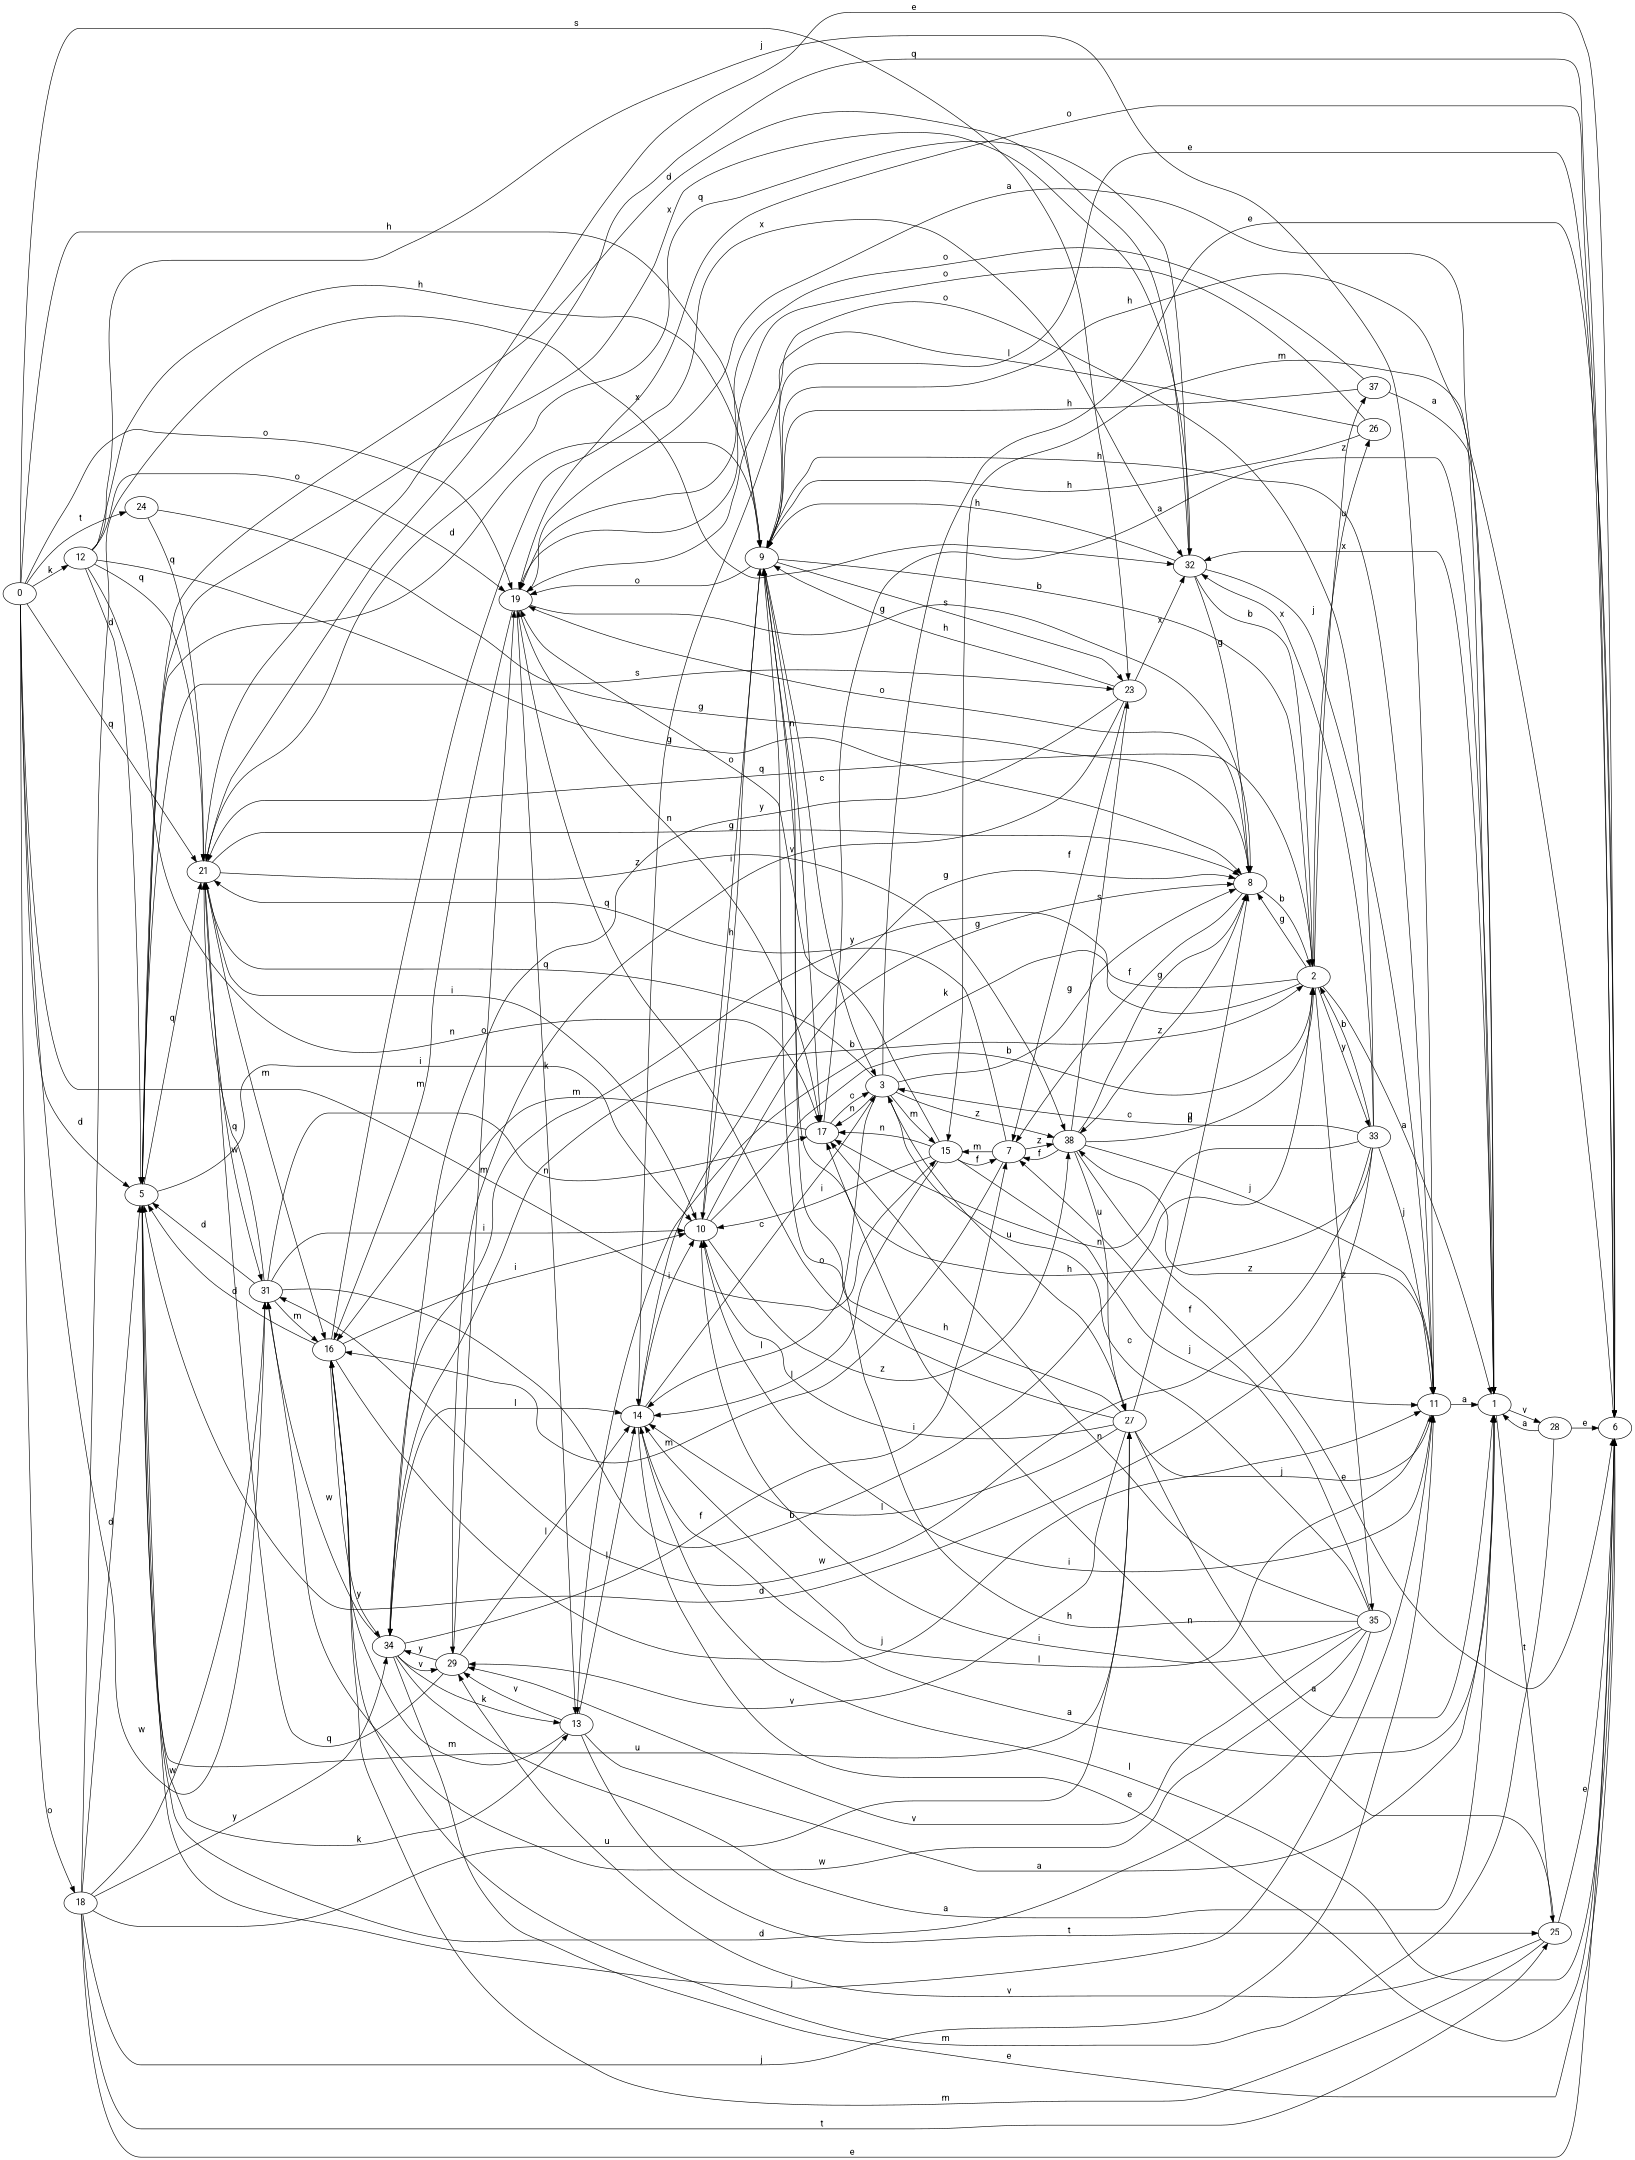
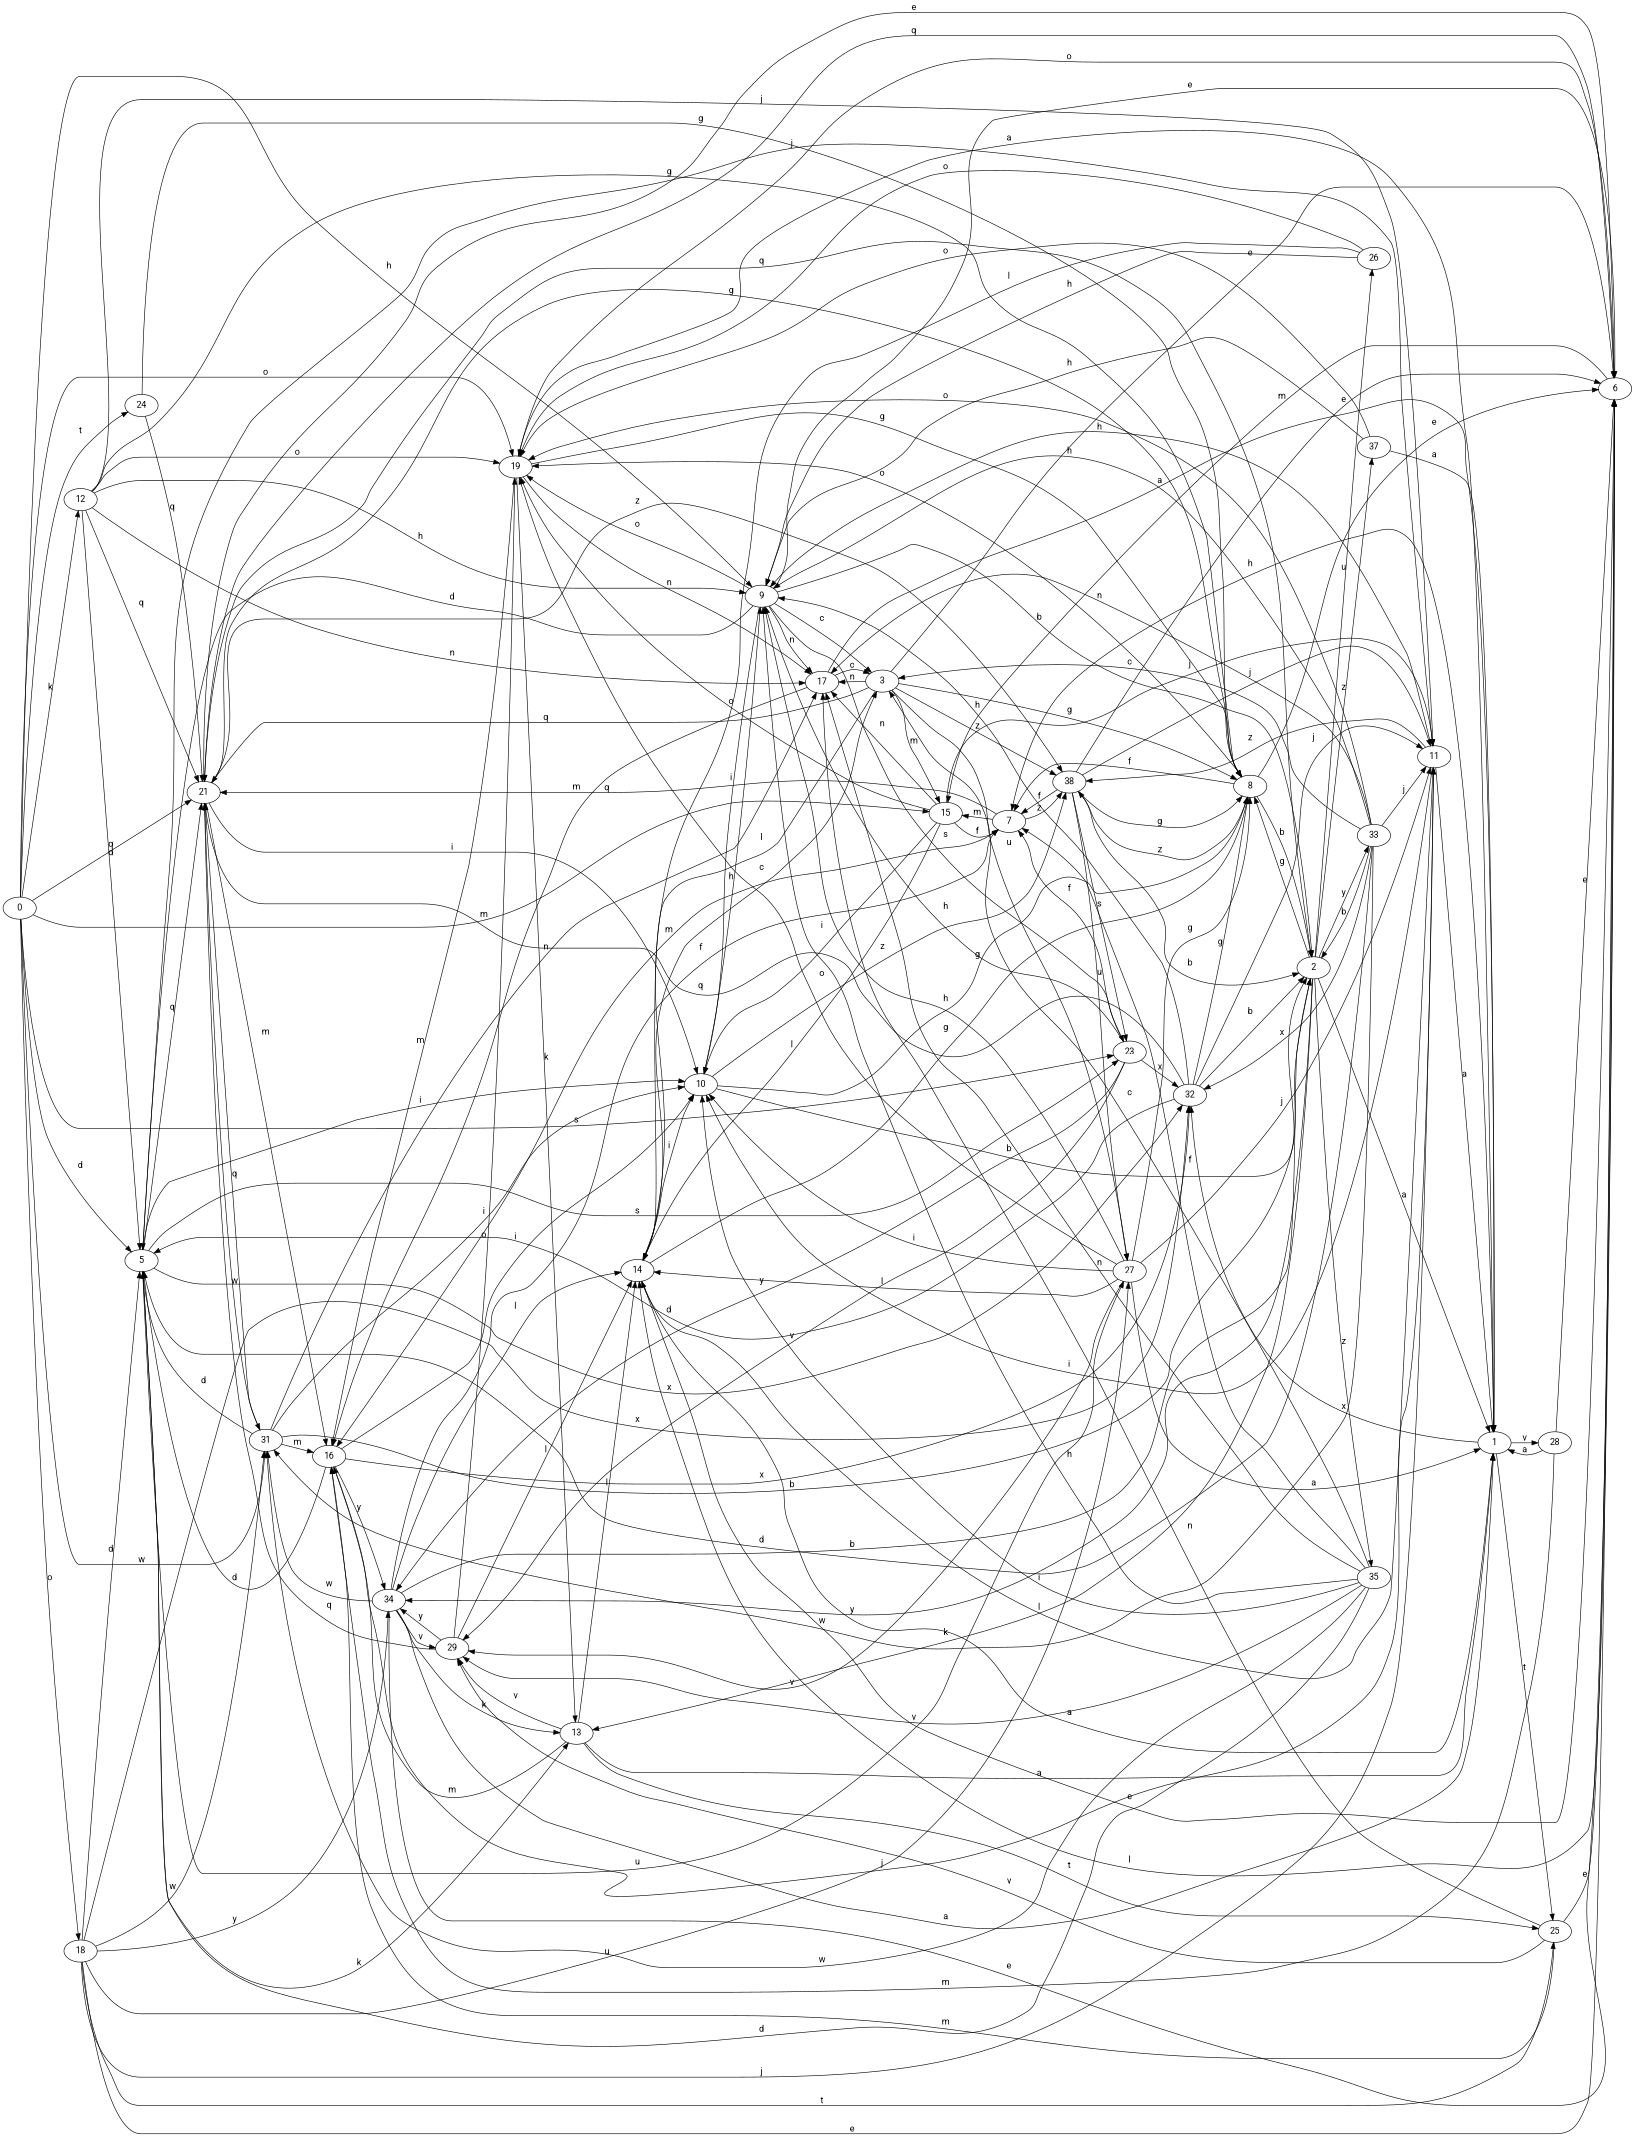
none -> (1357, 517)
(1473, 543) -> (1455, 725)
